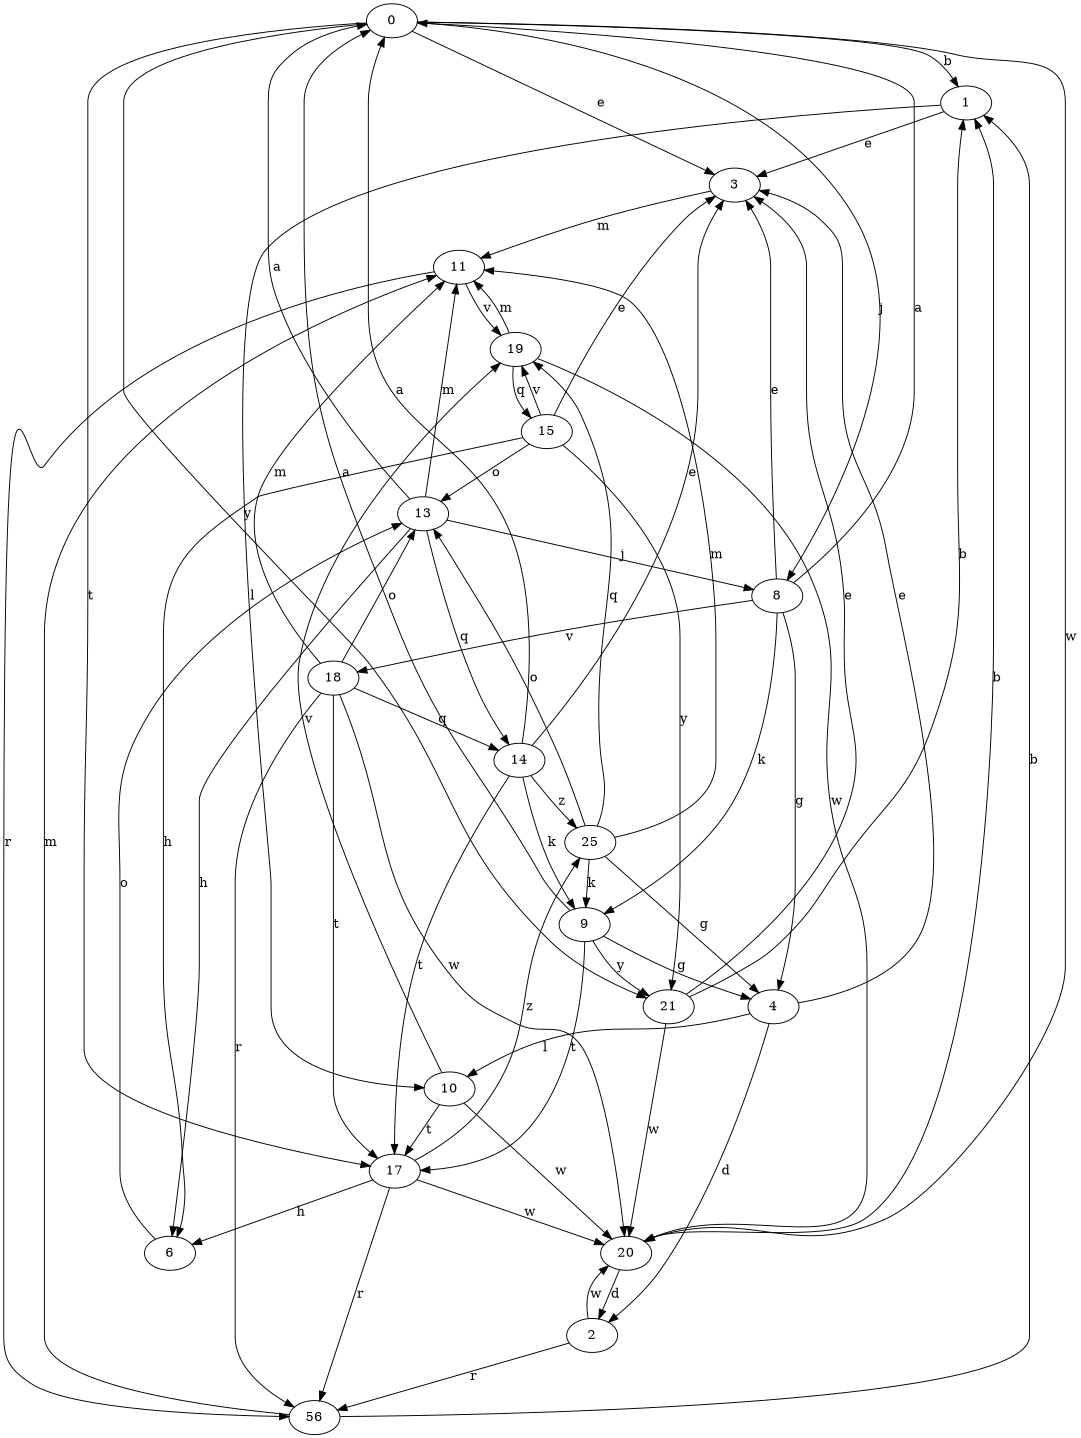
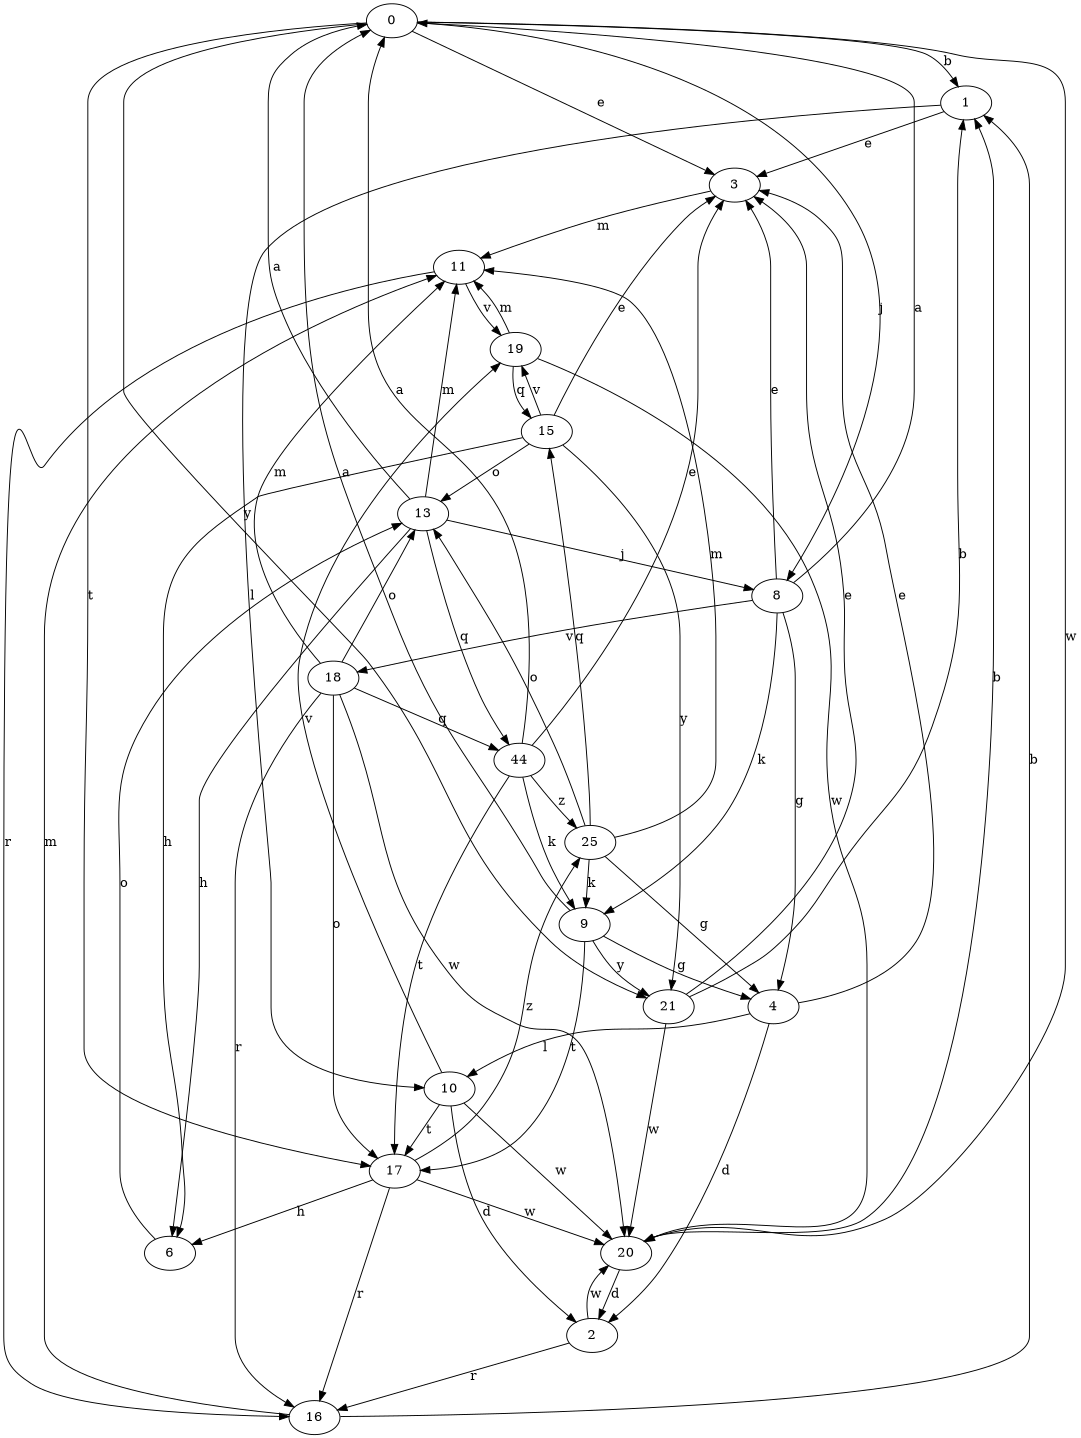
(608, 588) -> (576, 641)
(519, 760) -> (519, 760)
(337, 925) -> (337, 925)
none -> (486, 1224)
(314, 1418) -> (314, 1418)
